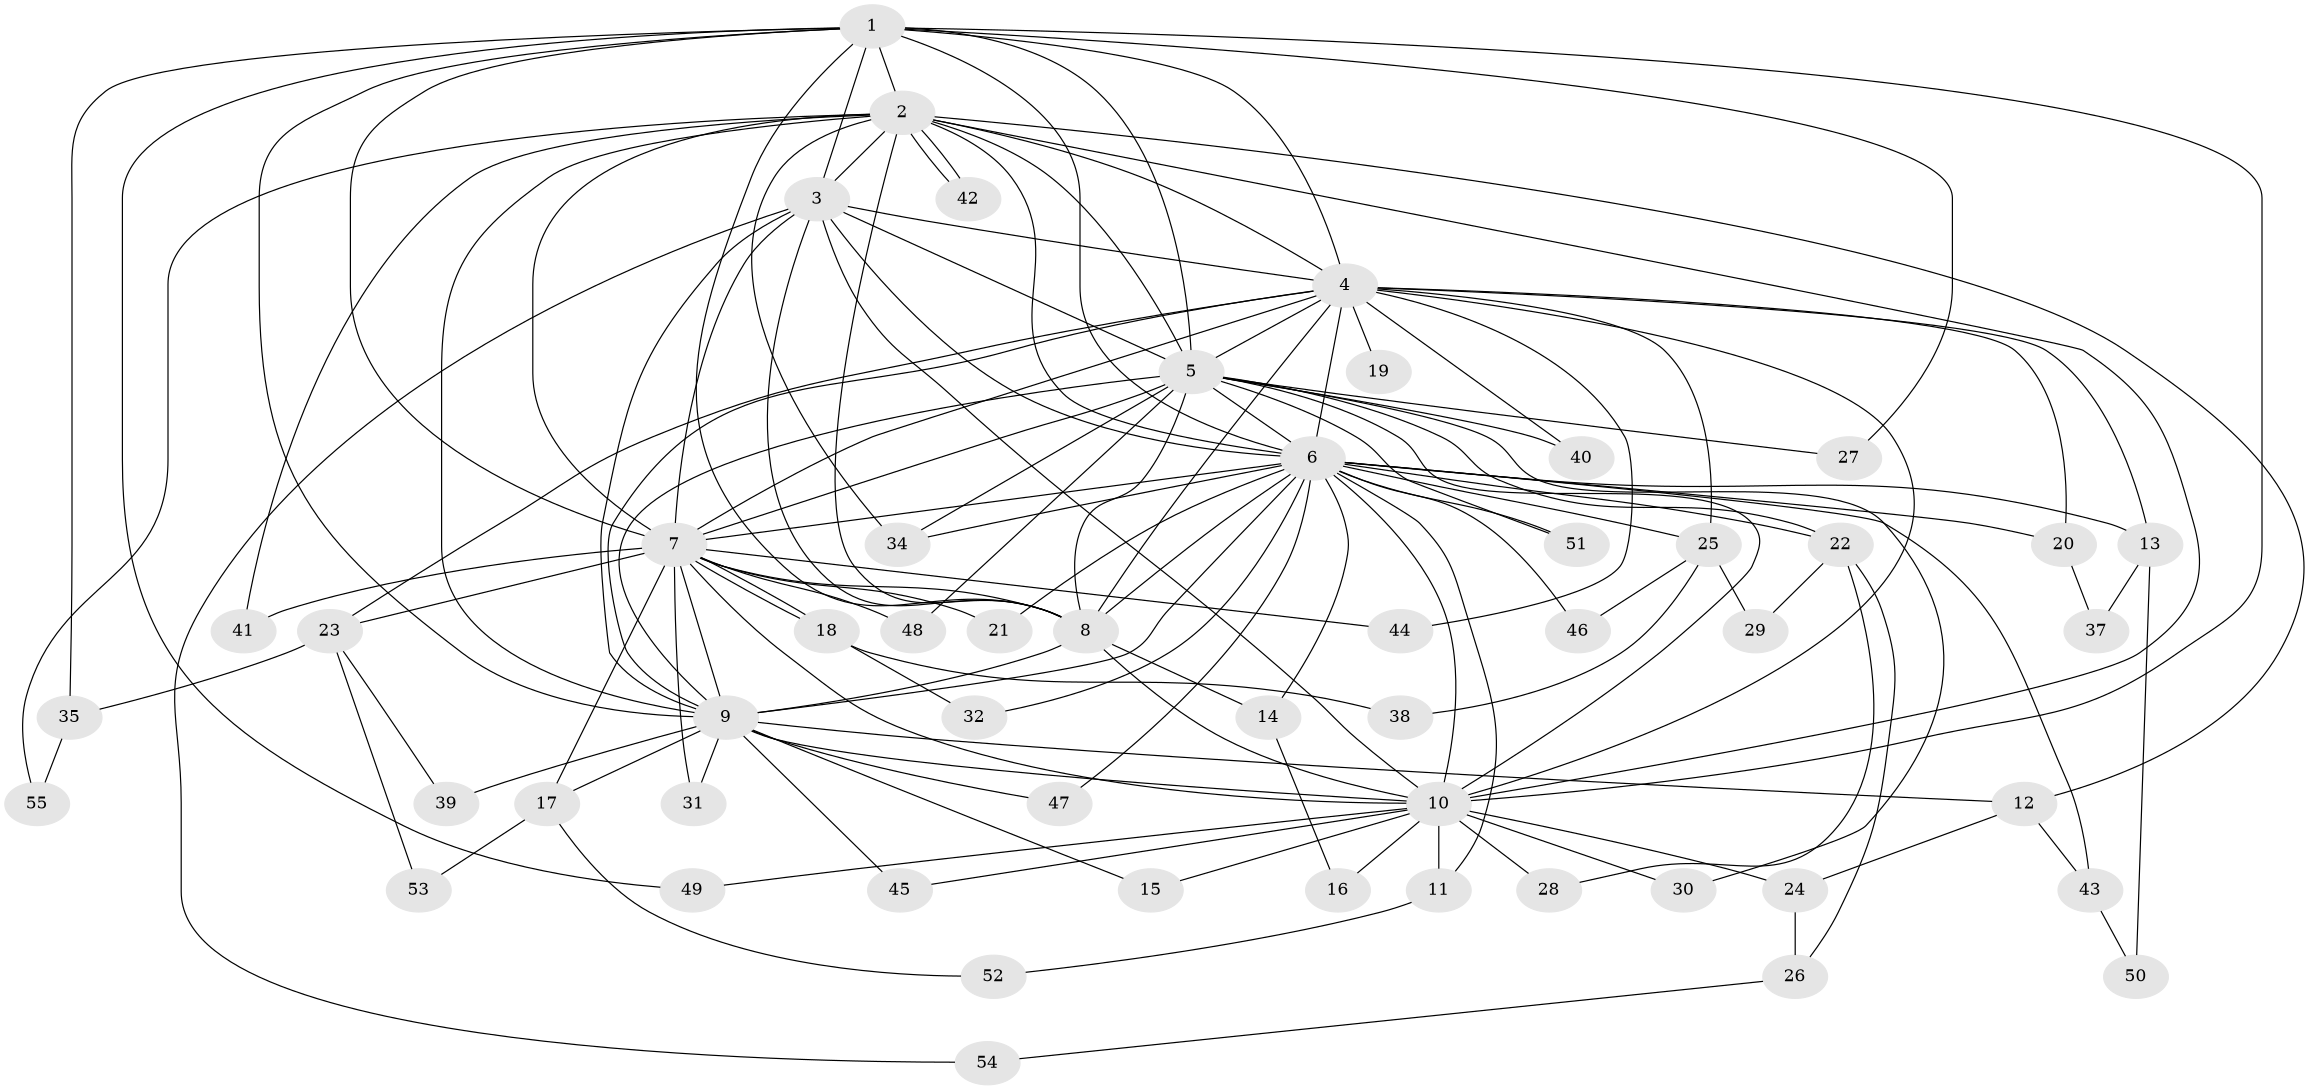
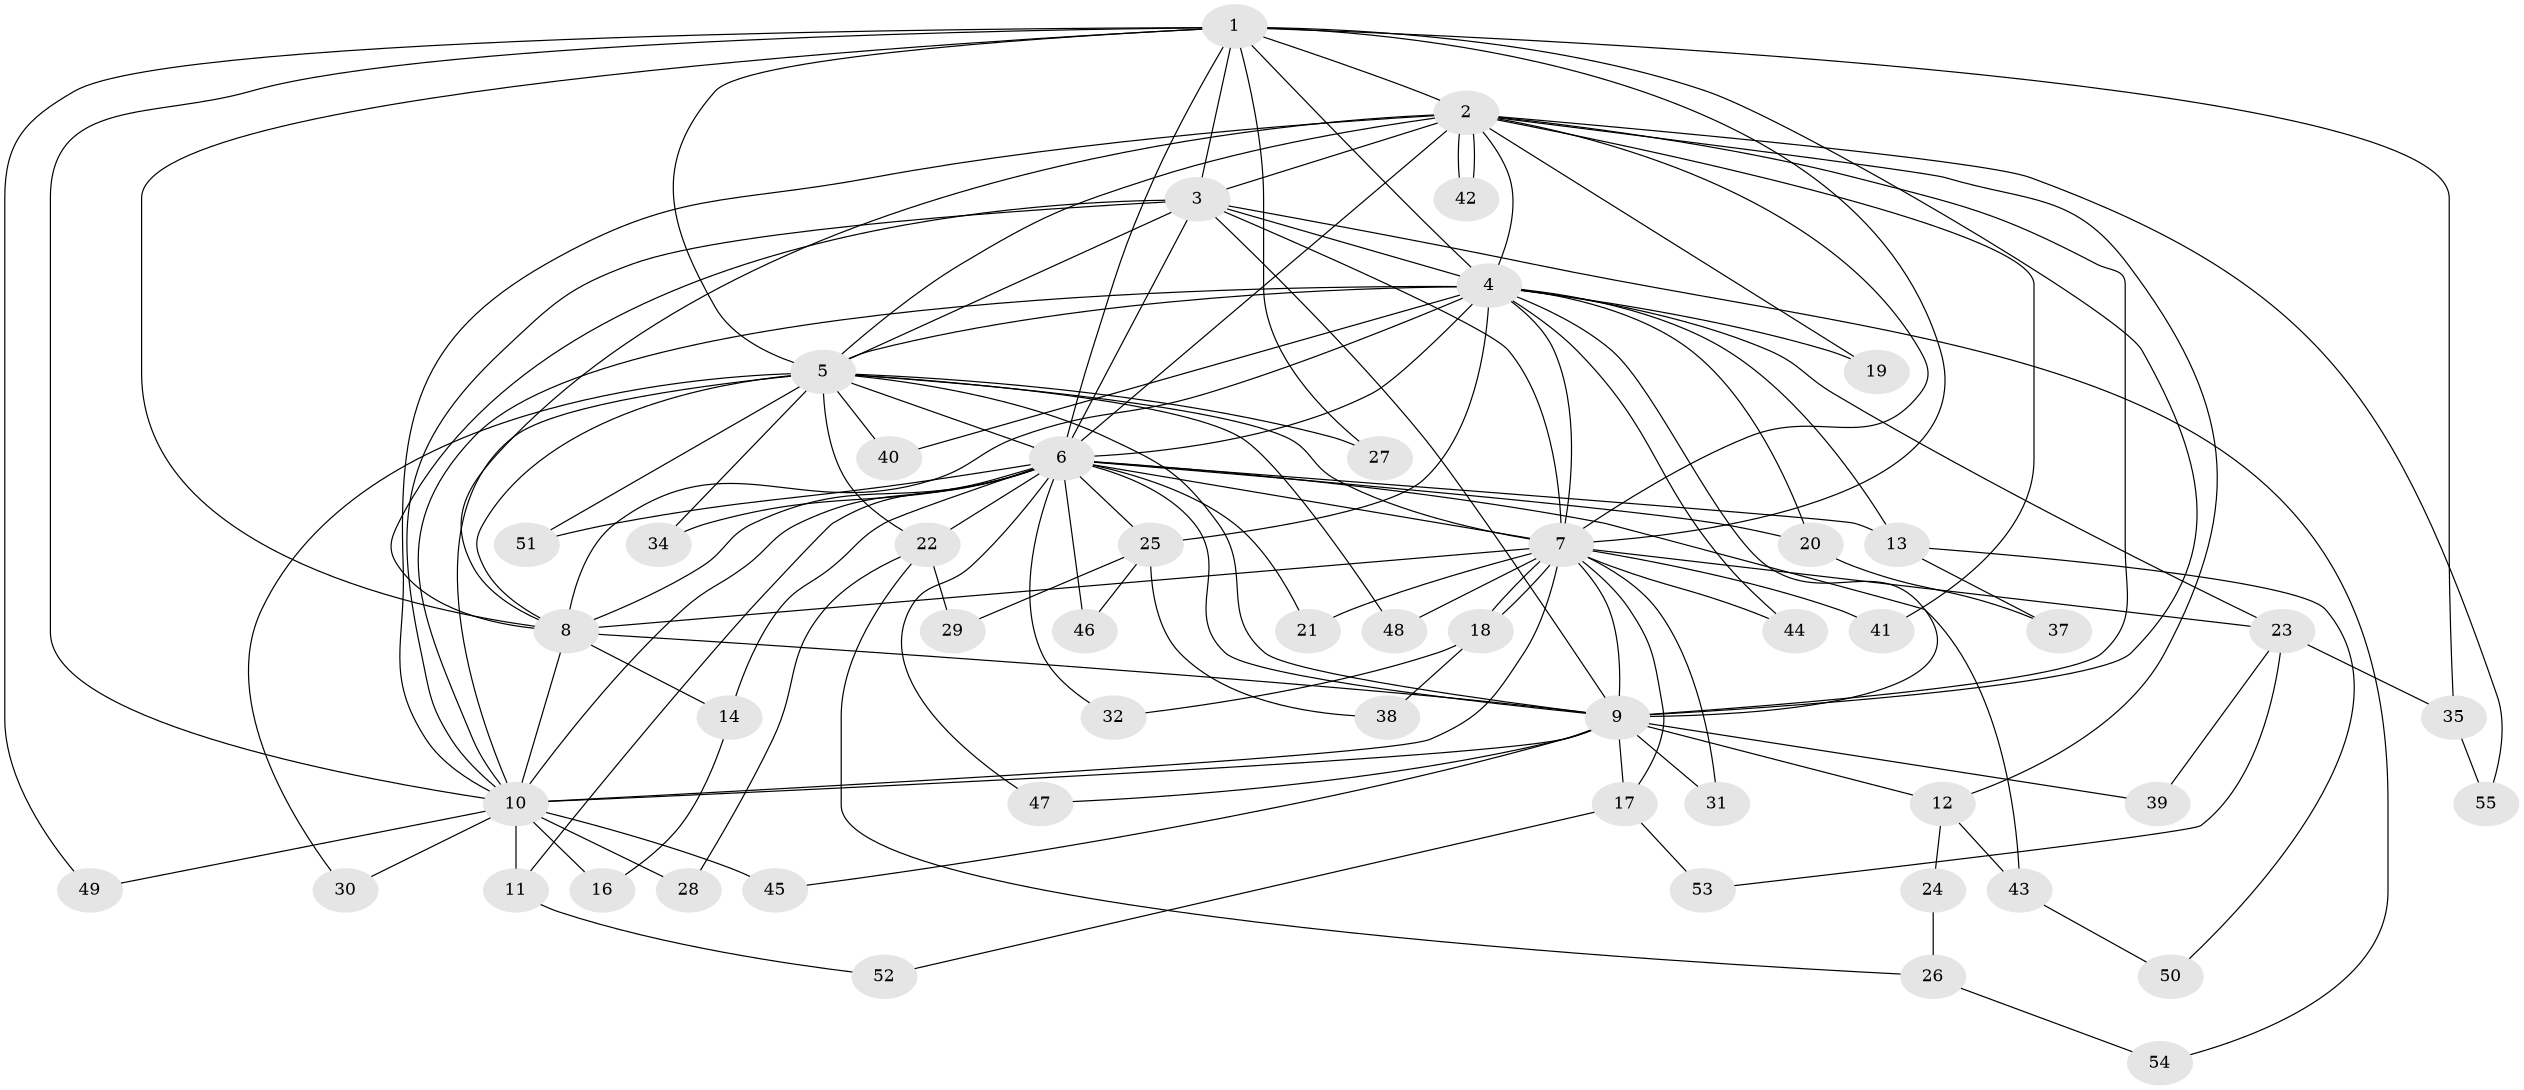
(759, 309) -> (1672, 242)
(1619, 843) -> none
(1151, 890) -> none
